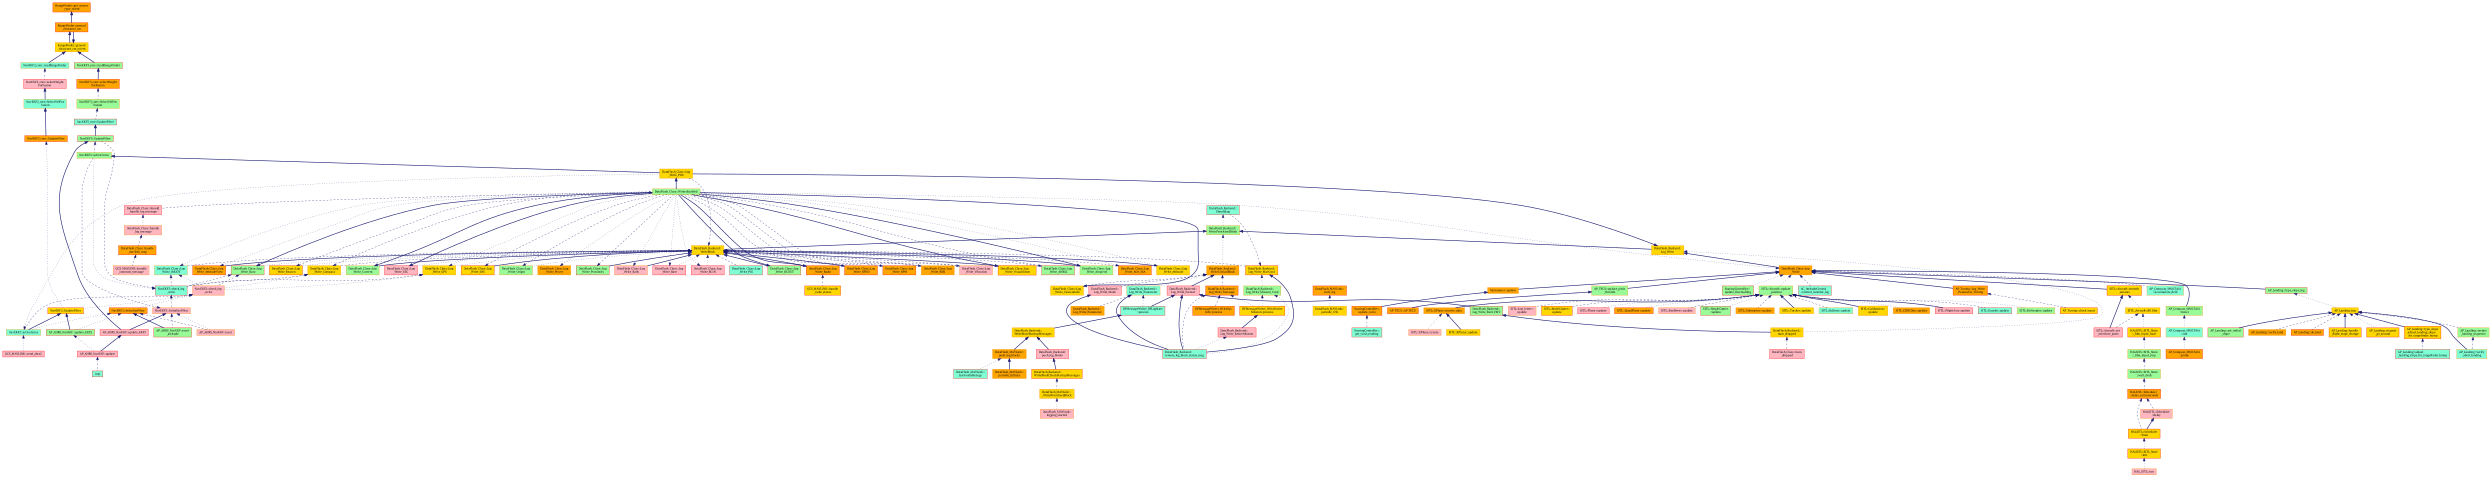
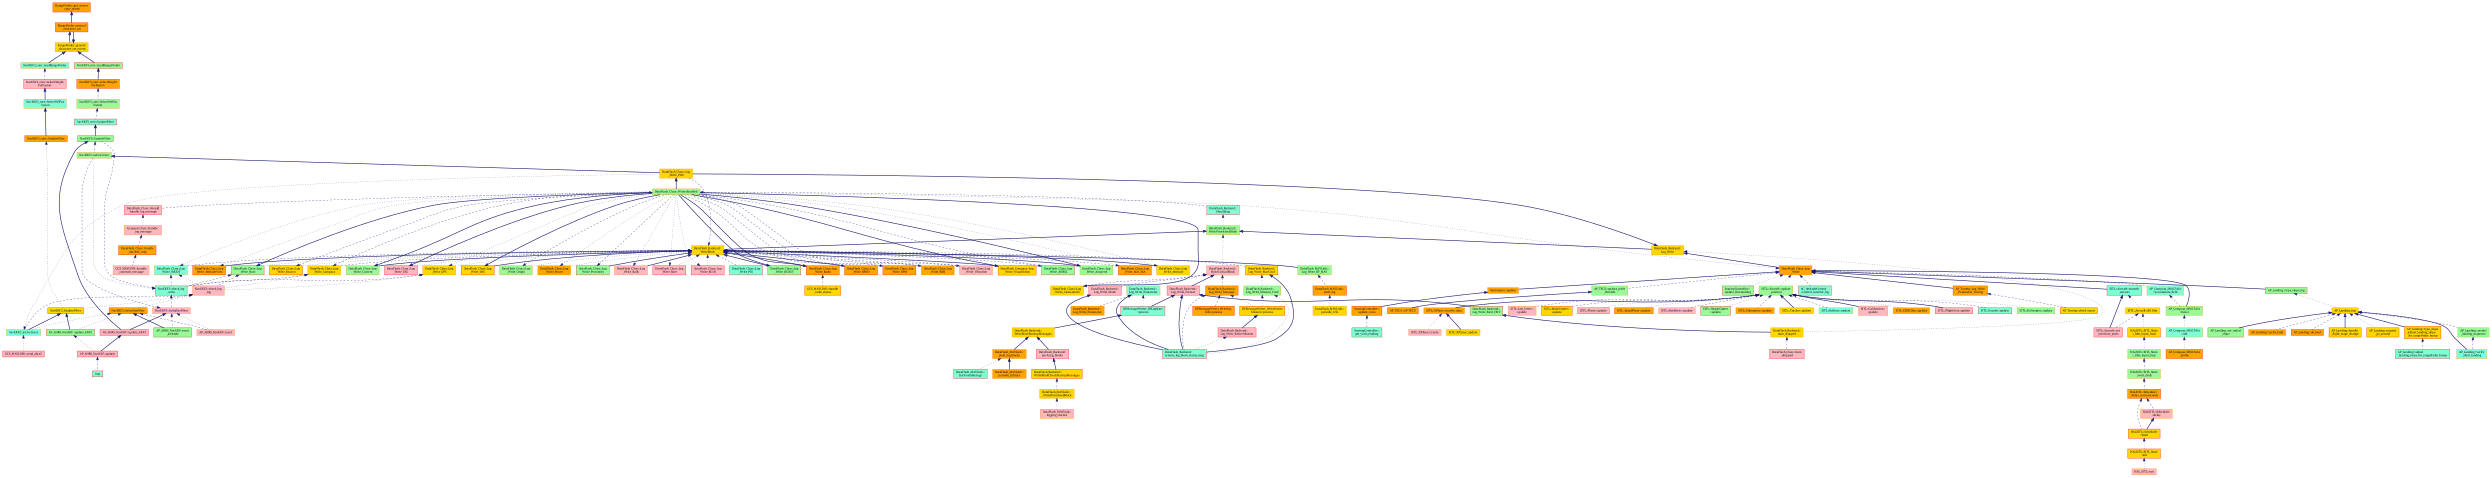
(571, 223) -> (571, 223)
(143, 230) -> (143, 230)
(1249, 236) -> (955, 195)
none -> (630, 258)
(1017, 270) -> (1017, 270)
(1223, 270) -> (1223, 270)
none -> (1315, 270)
(1702, 281) -> (1702, 281)
(208, 291) -> (208, 291)
(2124, 291) -> (2124, 291)
none -> (2176, 302)
(1873, 311) -> (1873, 311)
